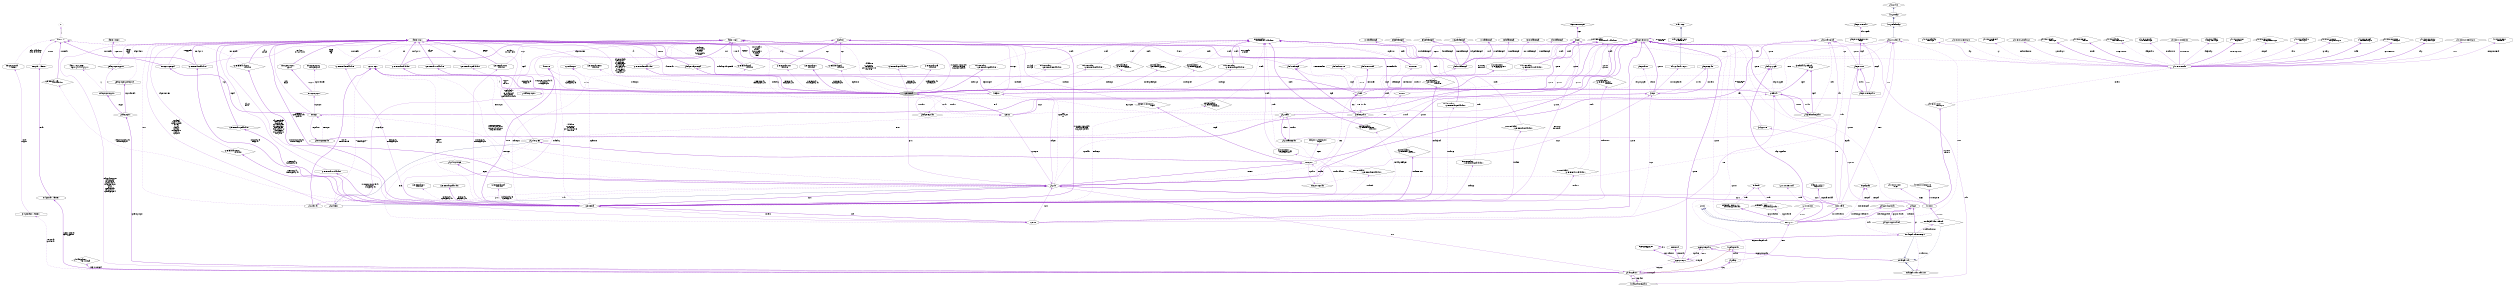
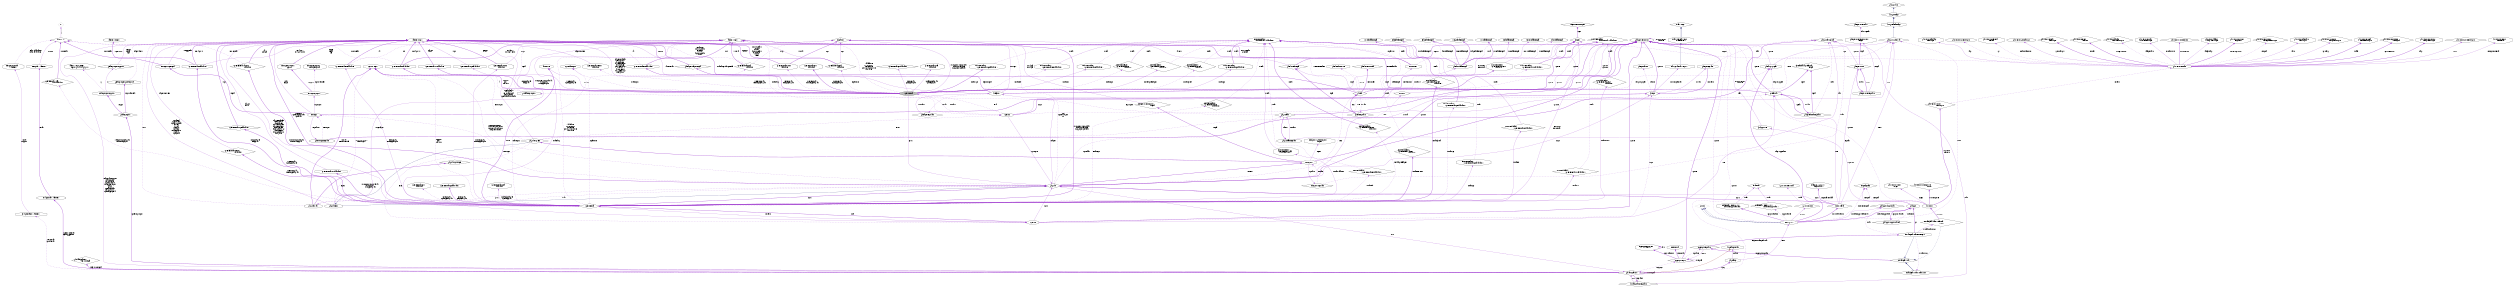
(962, 101) -> (962, 101)
(1798, 105) -> (1798, 105)
(751, 182) -> (374, 172)
